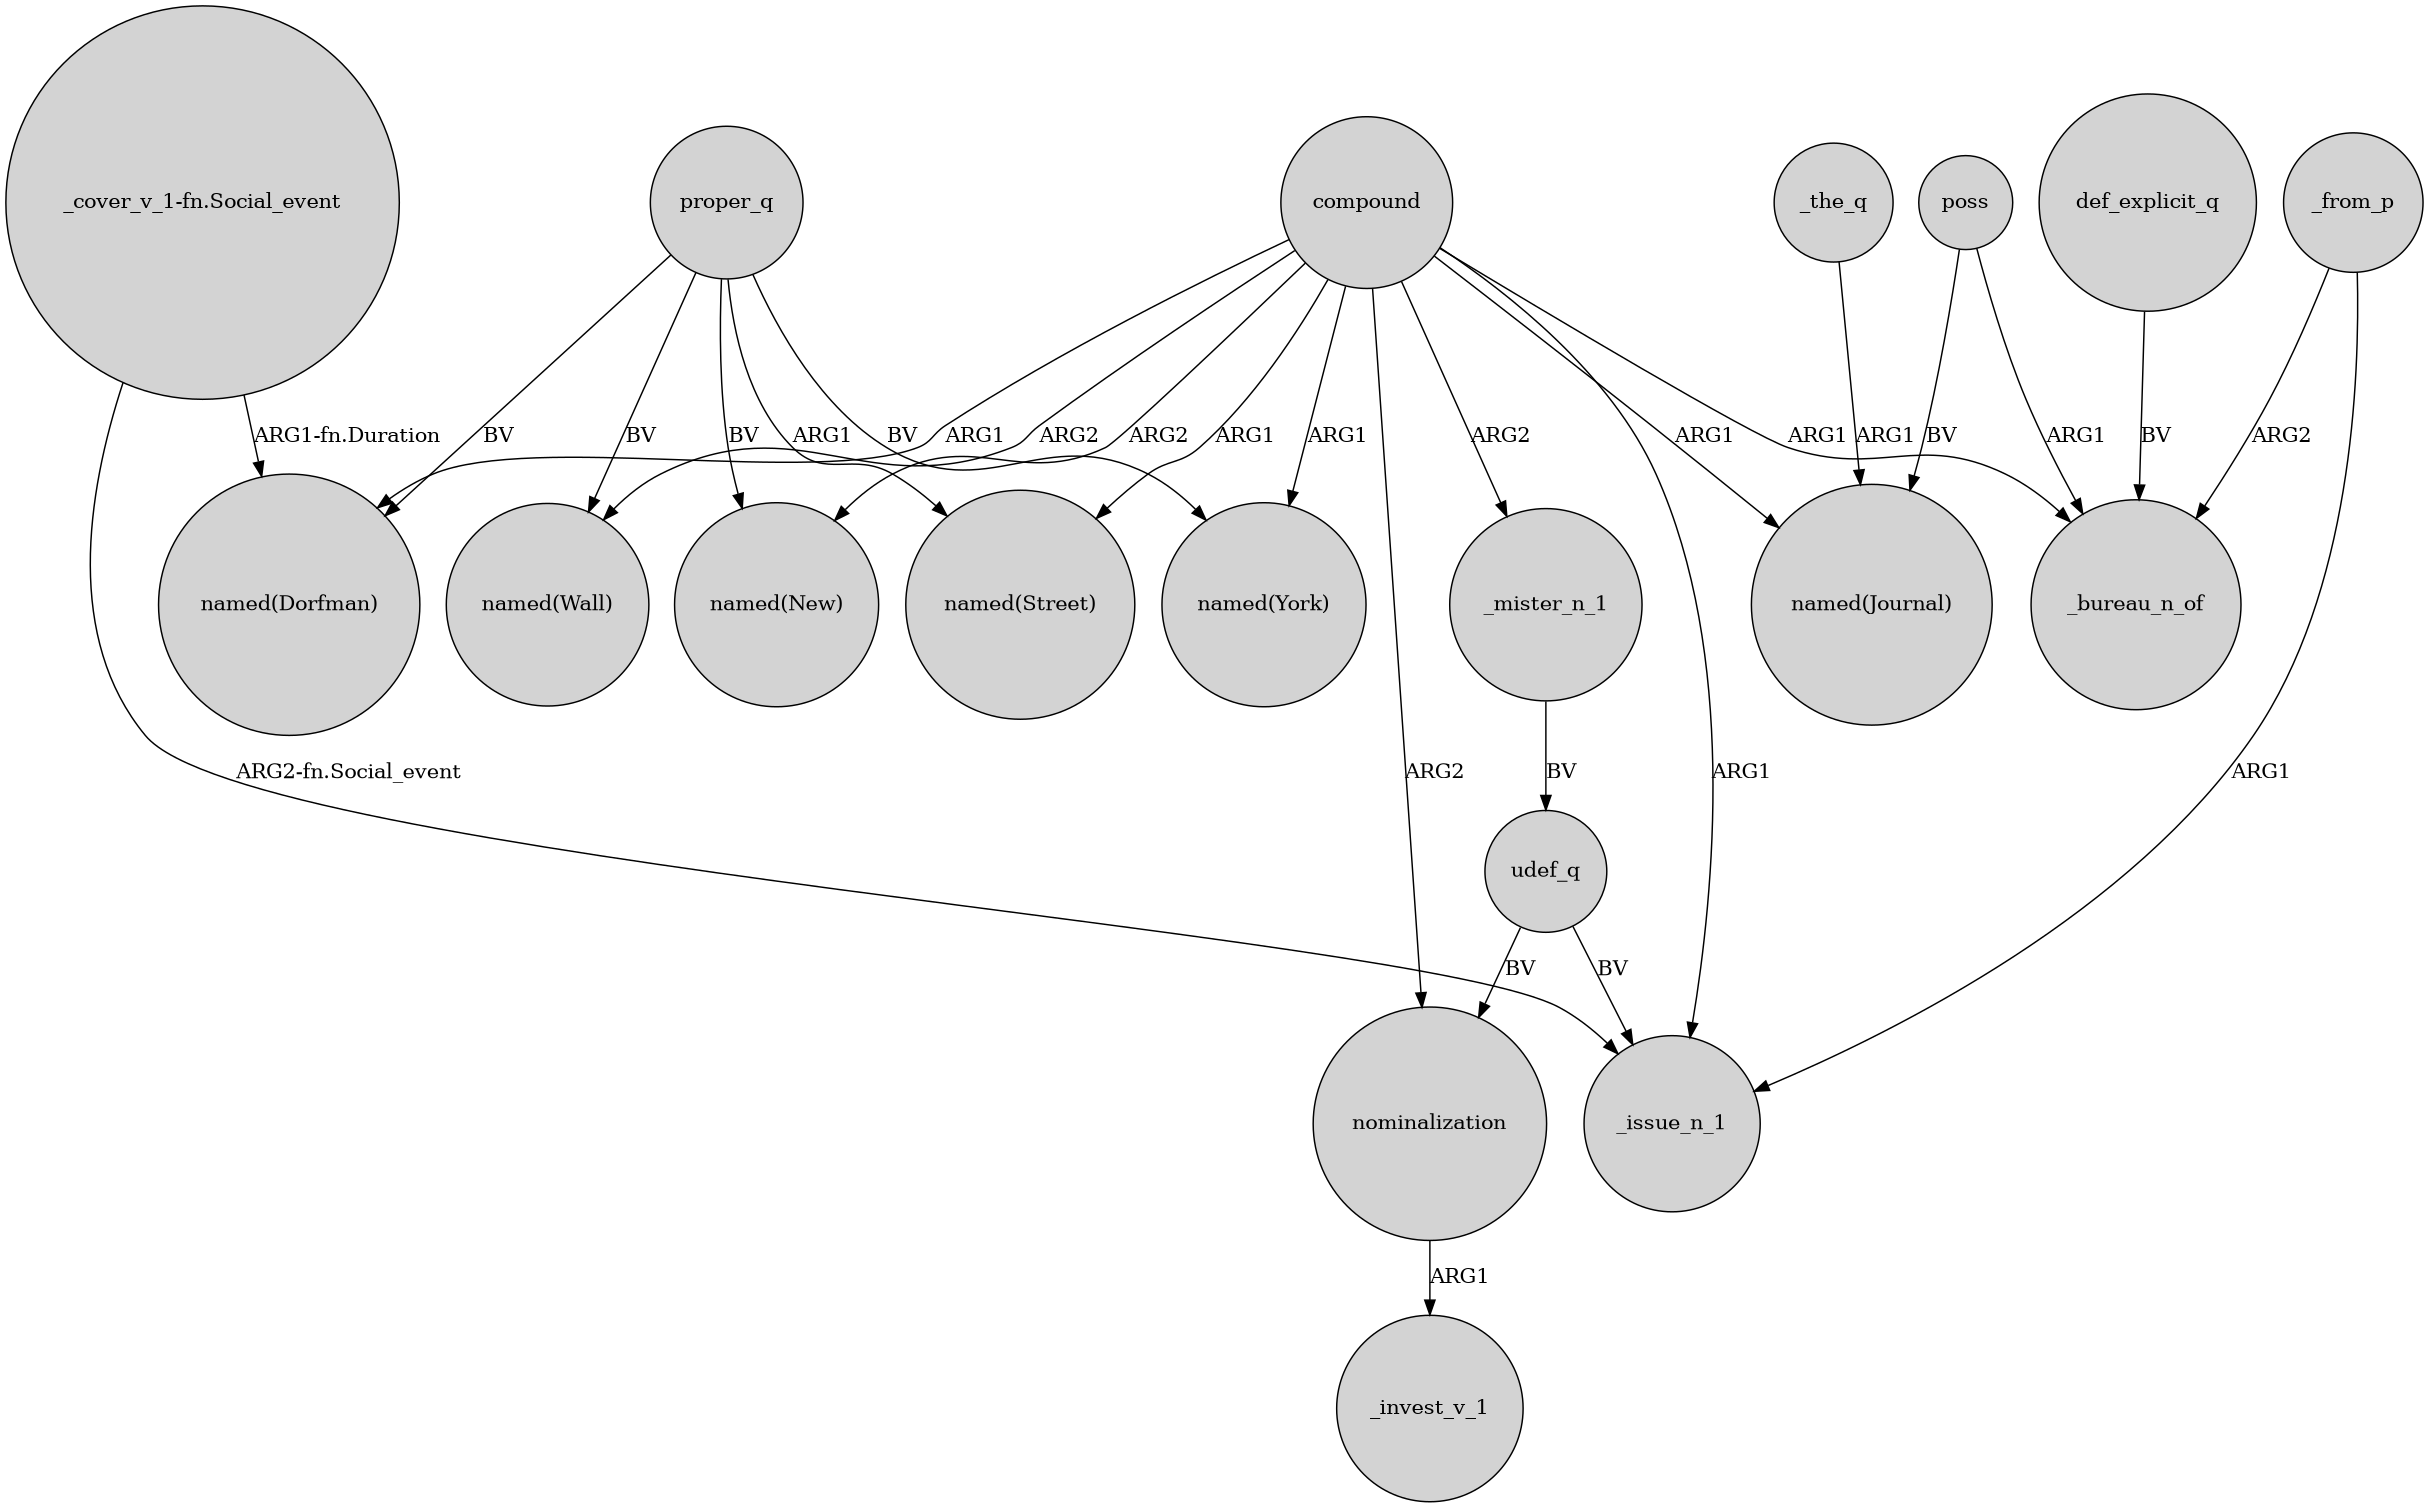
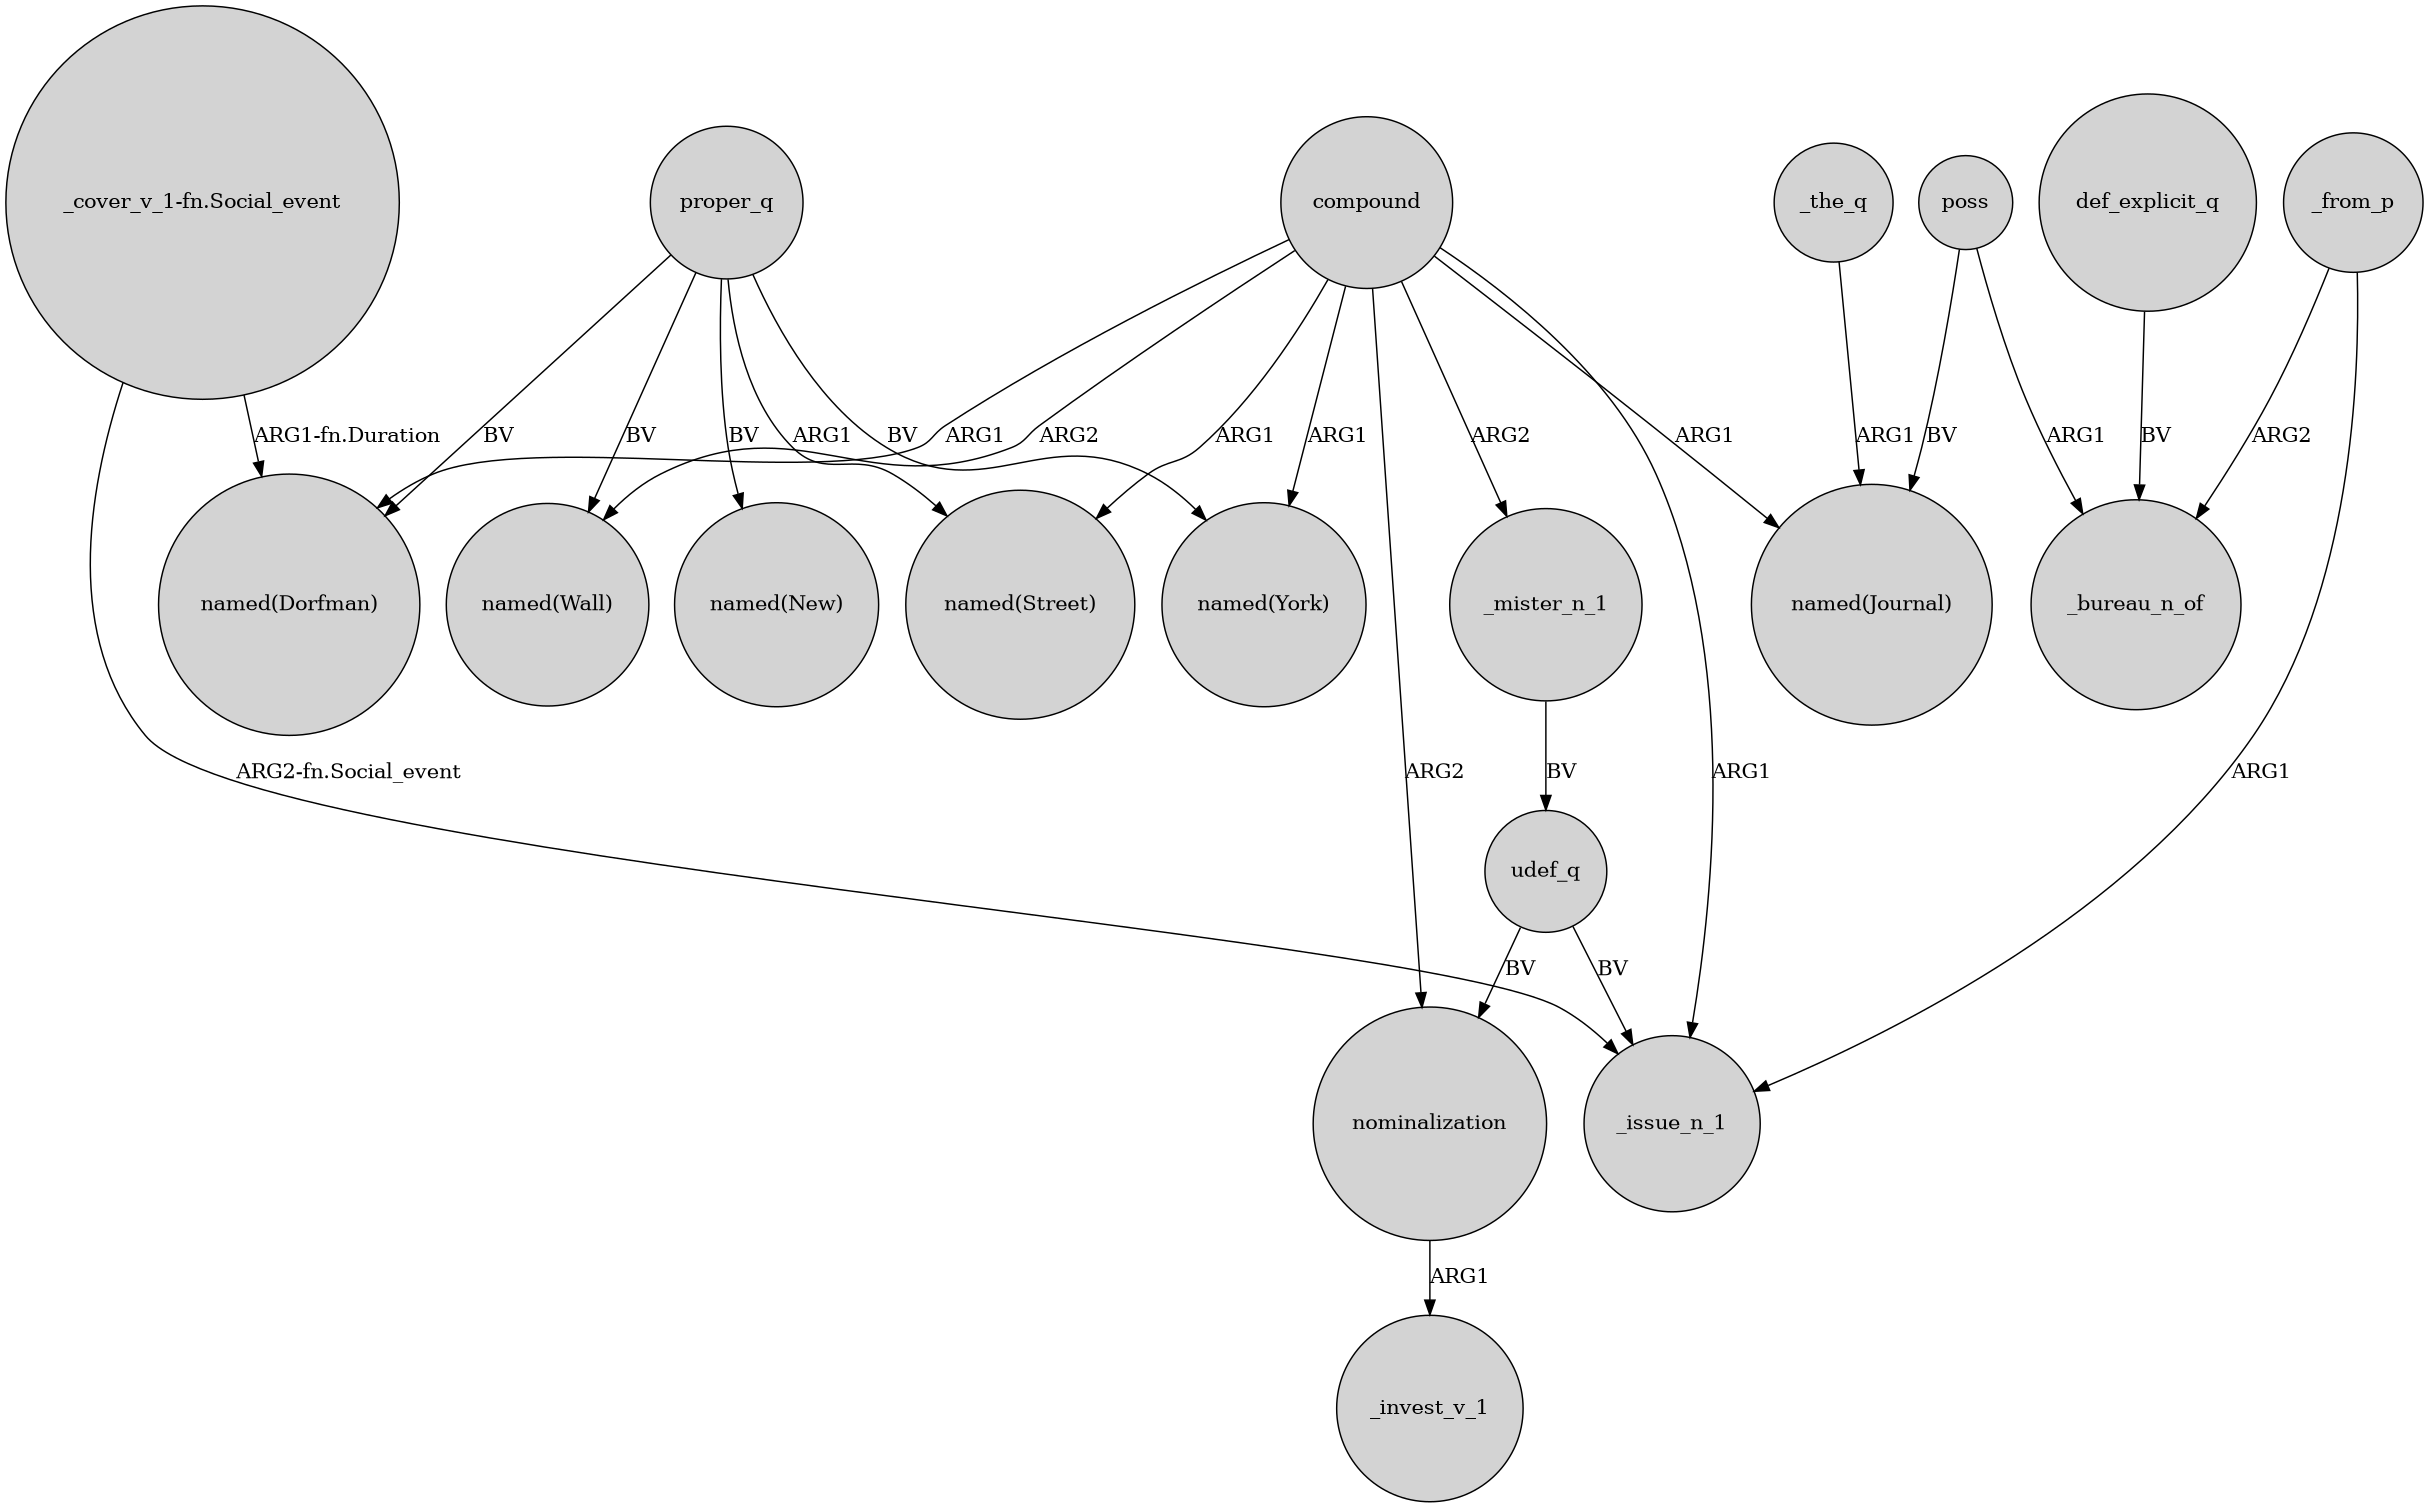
(1737, 422) -> none
(1103, 448) -> none
